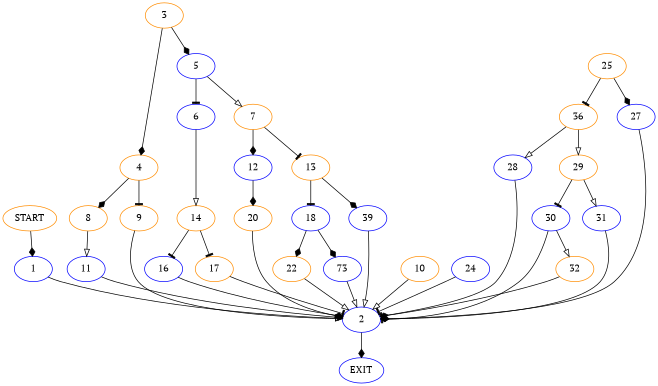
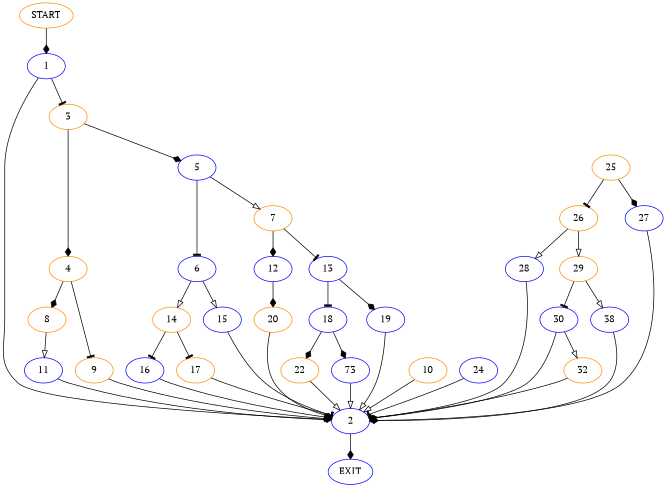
none -> (57, 90)
(578, 117) -> (579, 218)
(311, 168) -> (328, 269)
(368, 218) -> (386, 320)
(602, 218) -> (610, 320)
none -> (222, 320)
